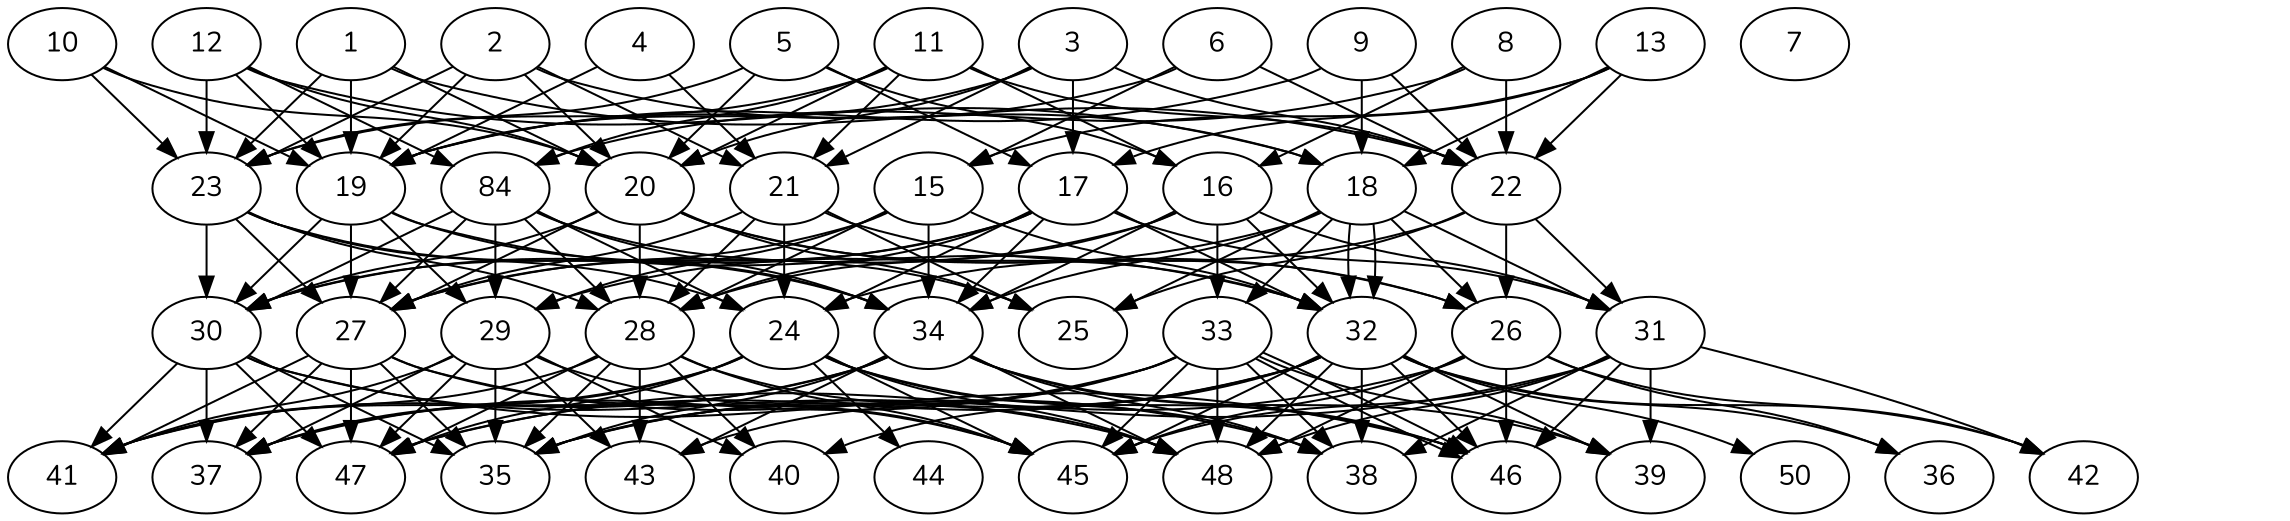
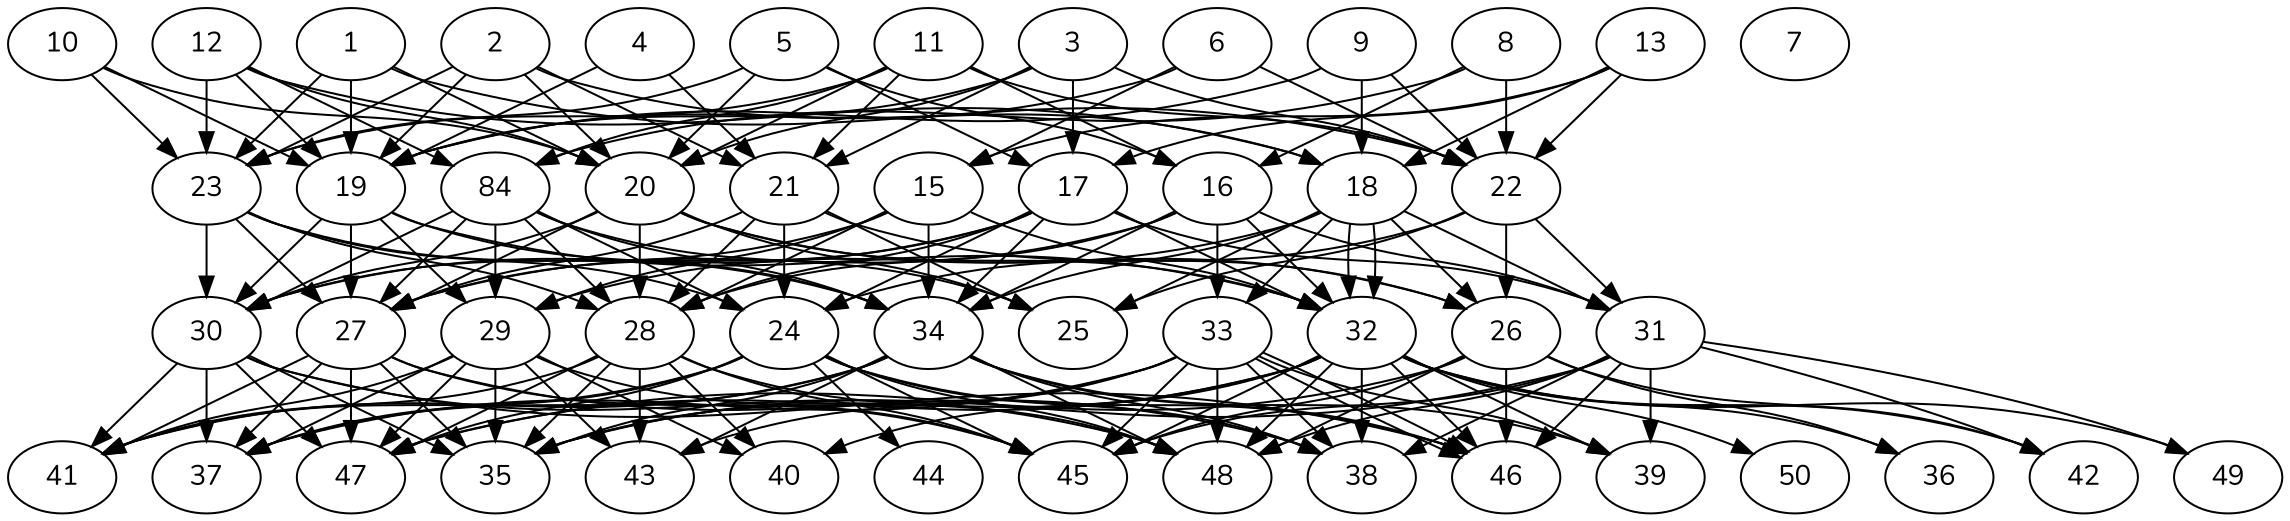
none -> (2228, 477)
